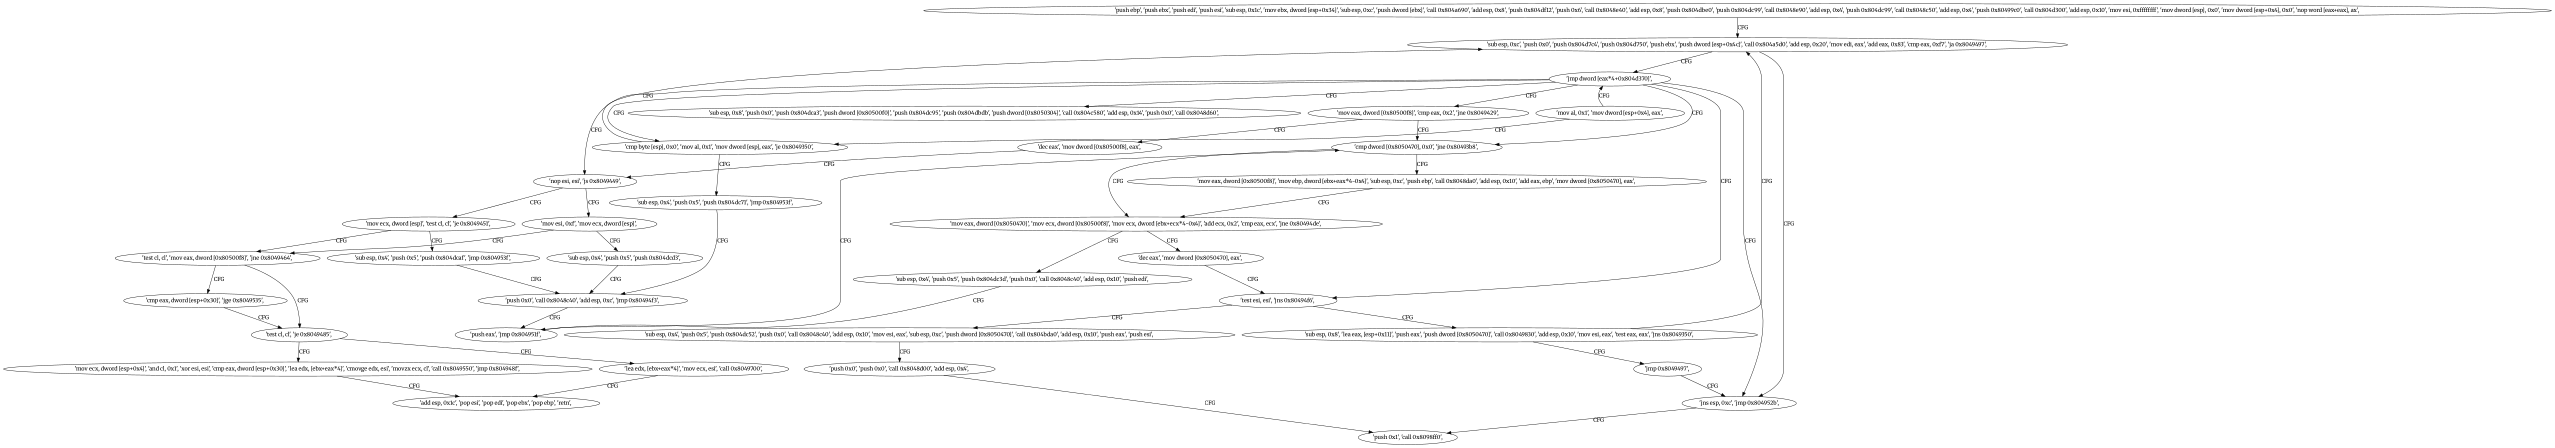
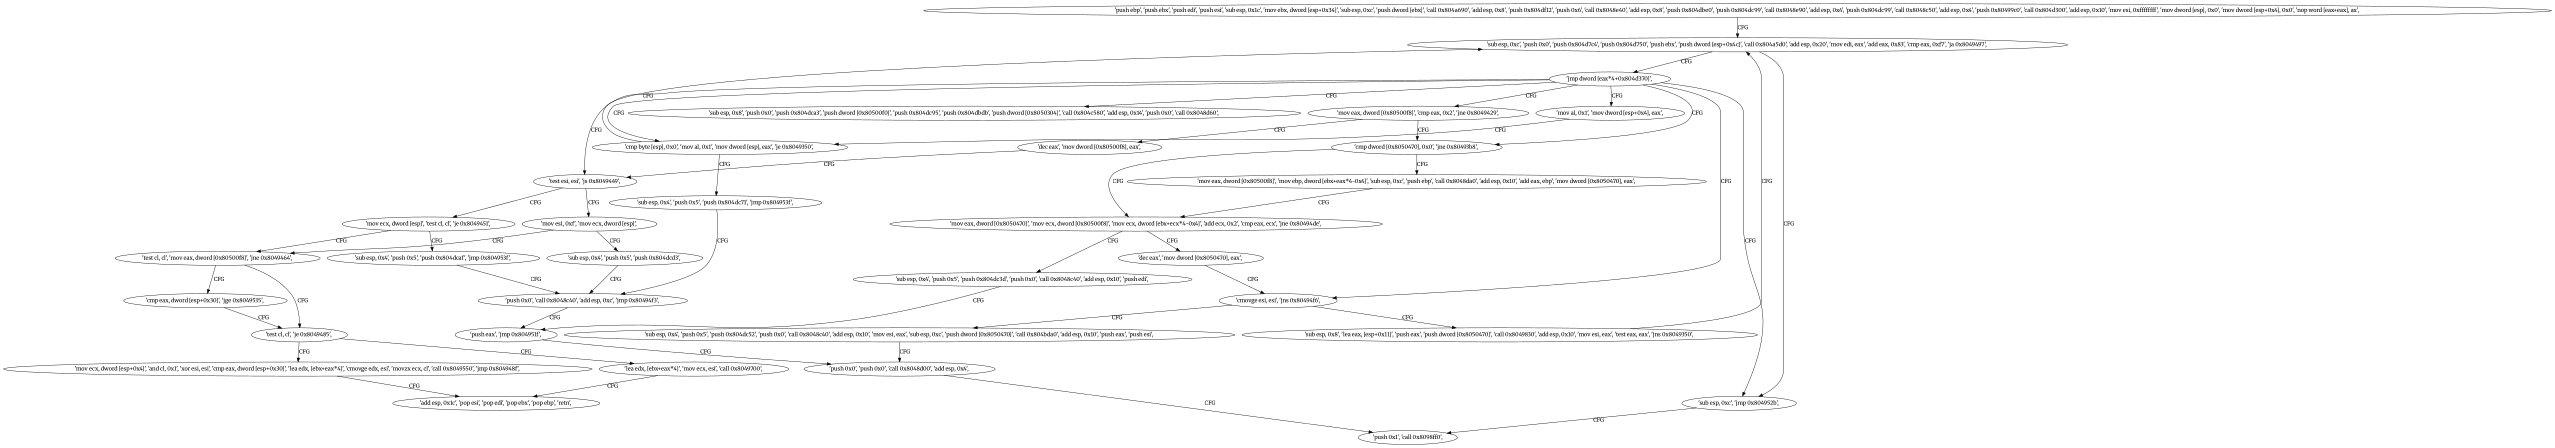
(1599, 98) -> (1611, 94)
(876, 174) -> (685, 353)
(585, 182) -> (585, 182)
(1278, 301) -> (1278, 301)
(1668, 369) -> none
(1739, 403) -> (1739, 403)
